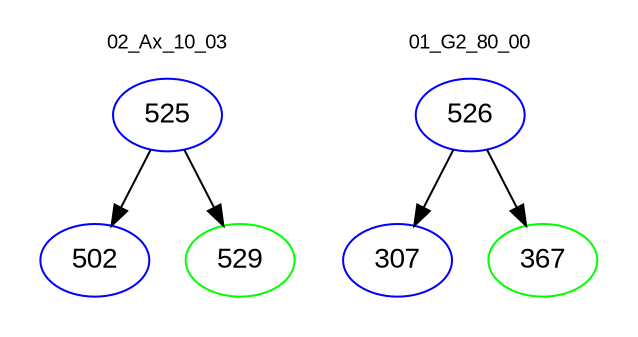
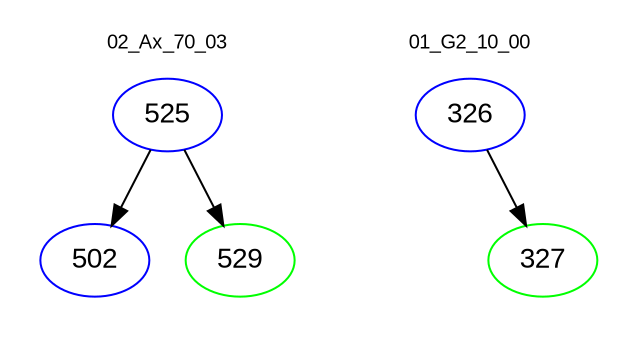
(167, 43) -> (167, 43)
(470, 43) -> (470, 43)
(470, 115) -> (470, 115)
(398, 260) -> none
(543, 260) -> (543, 260)
